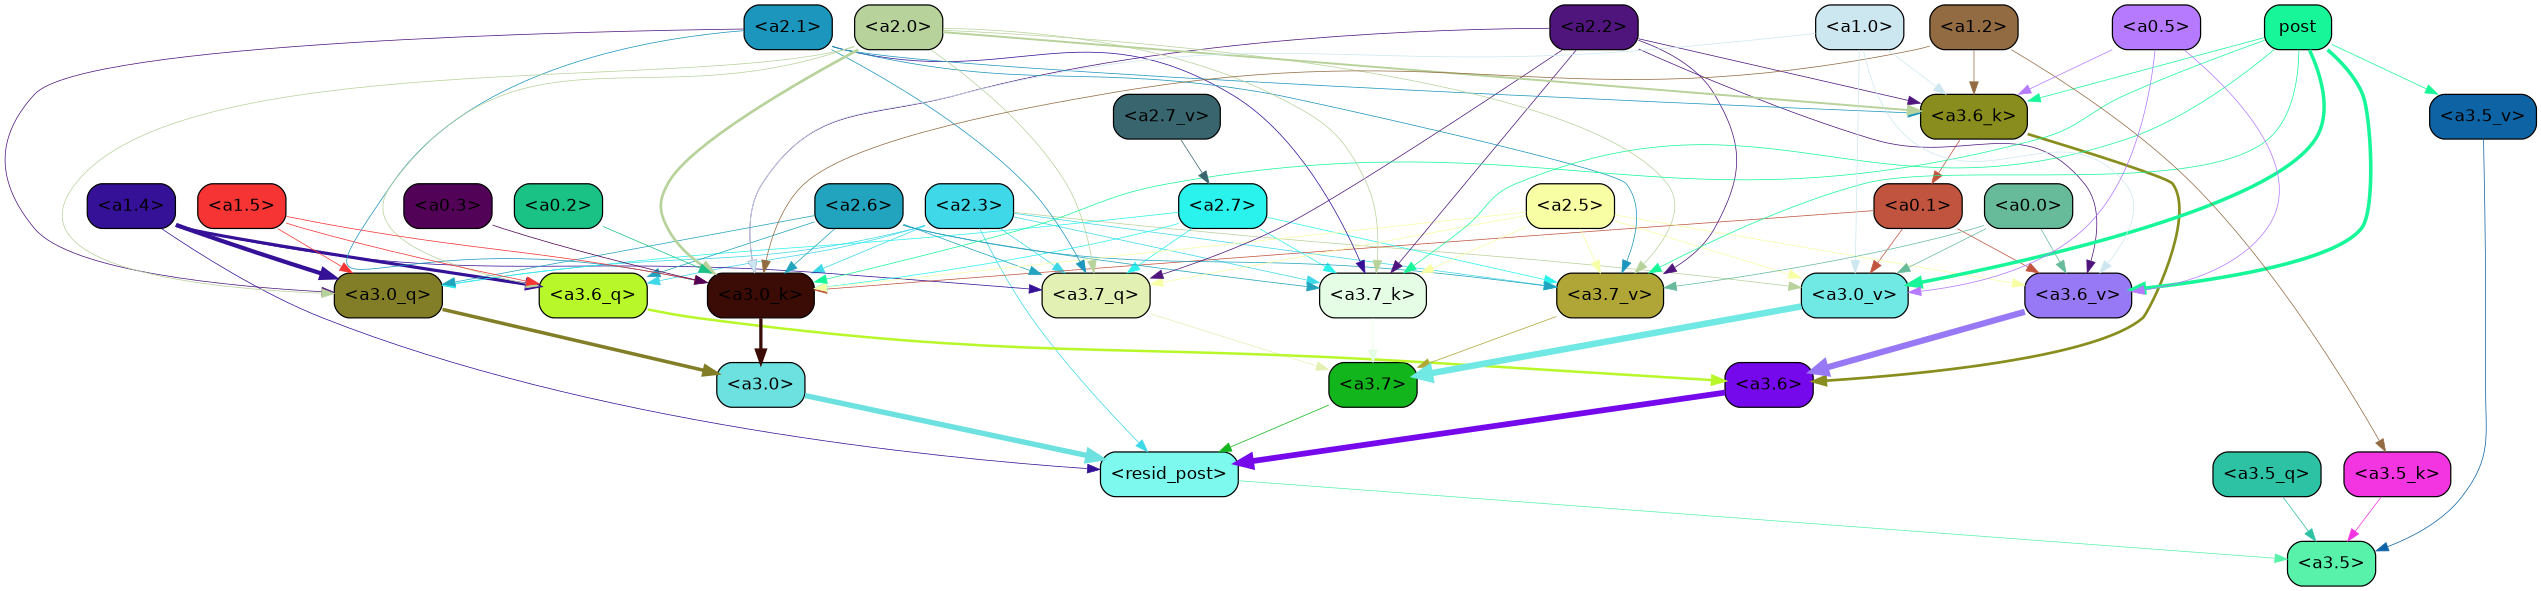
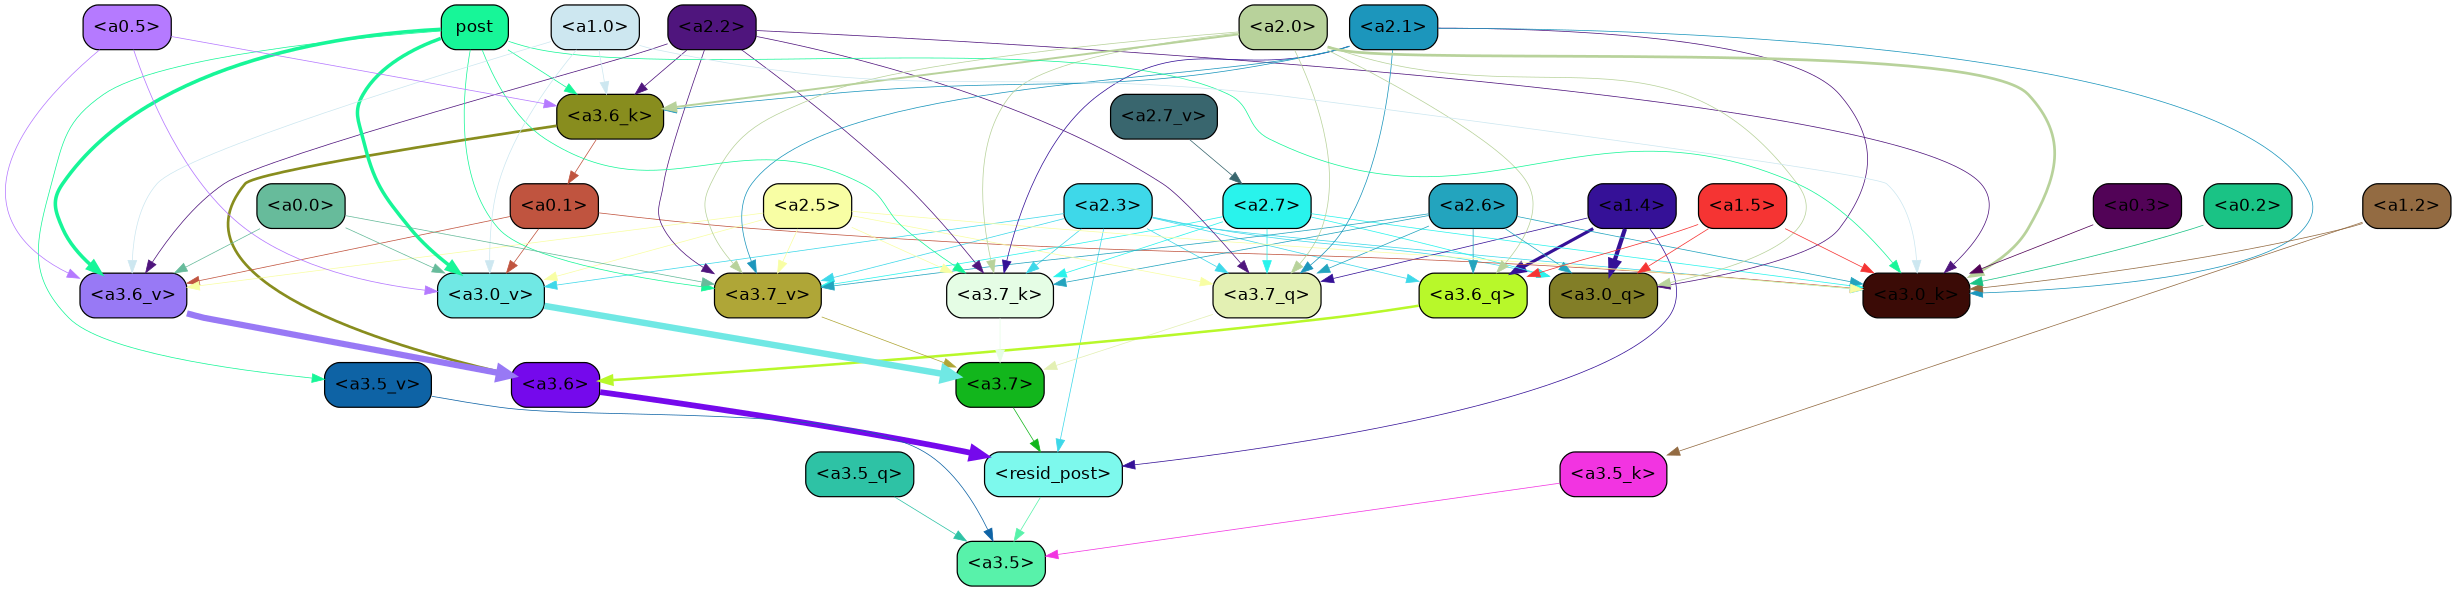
(1974, 66) -> none
(1324, 242) -> (810, 249)
(761, 385) -> none
